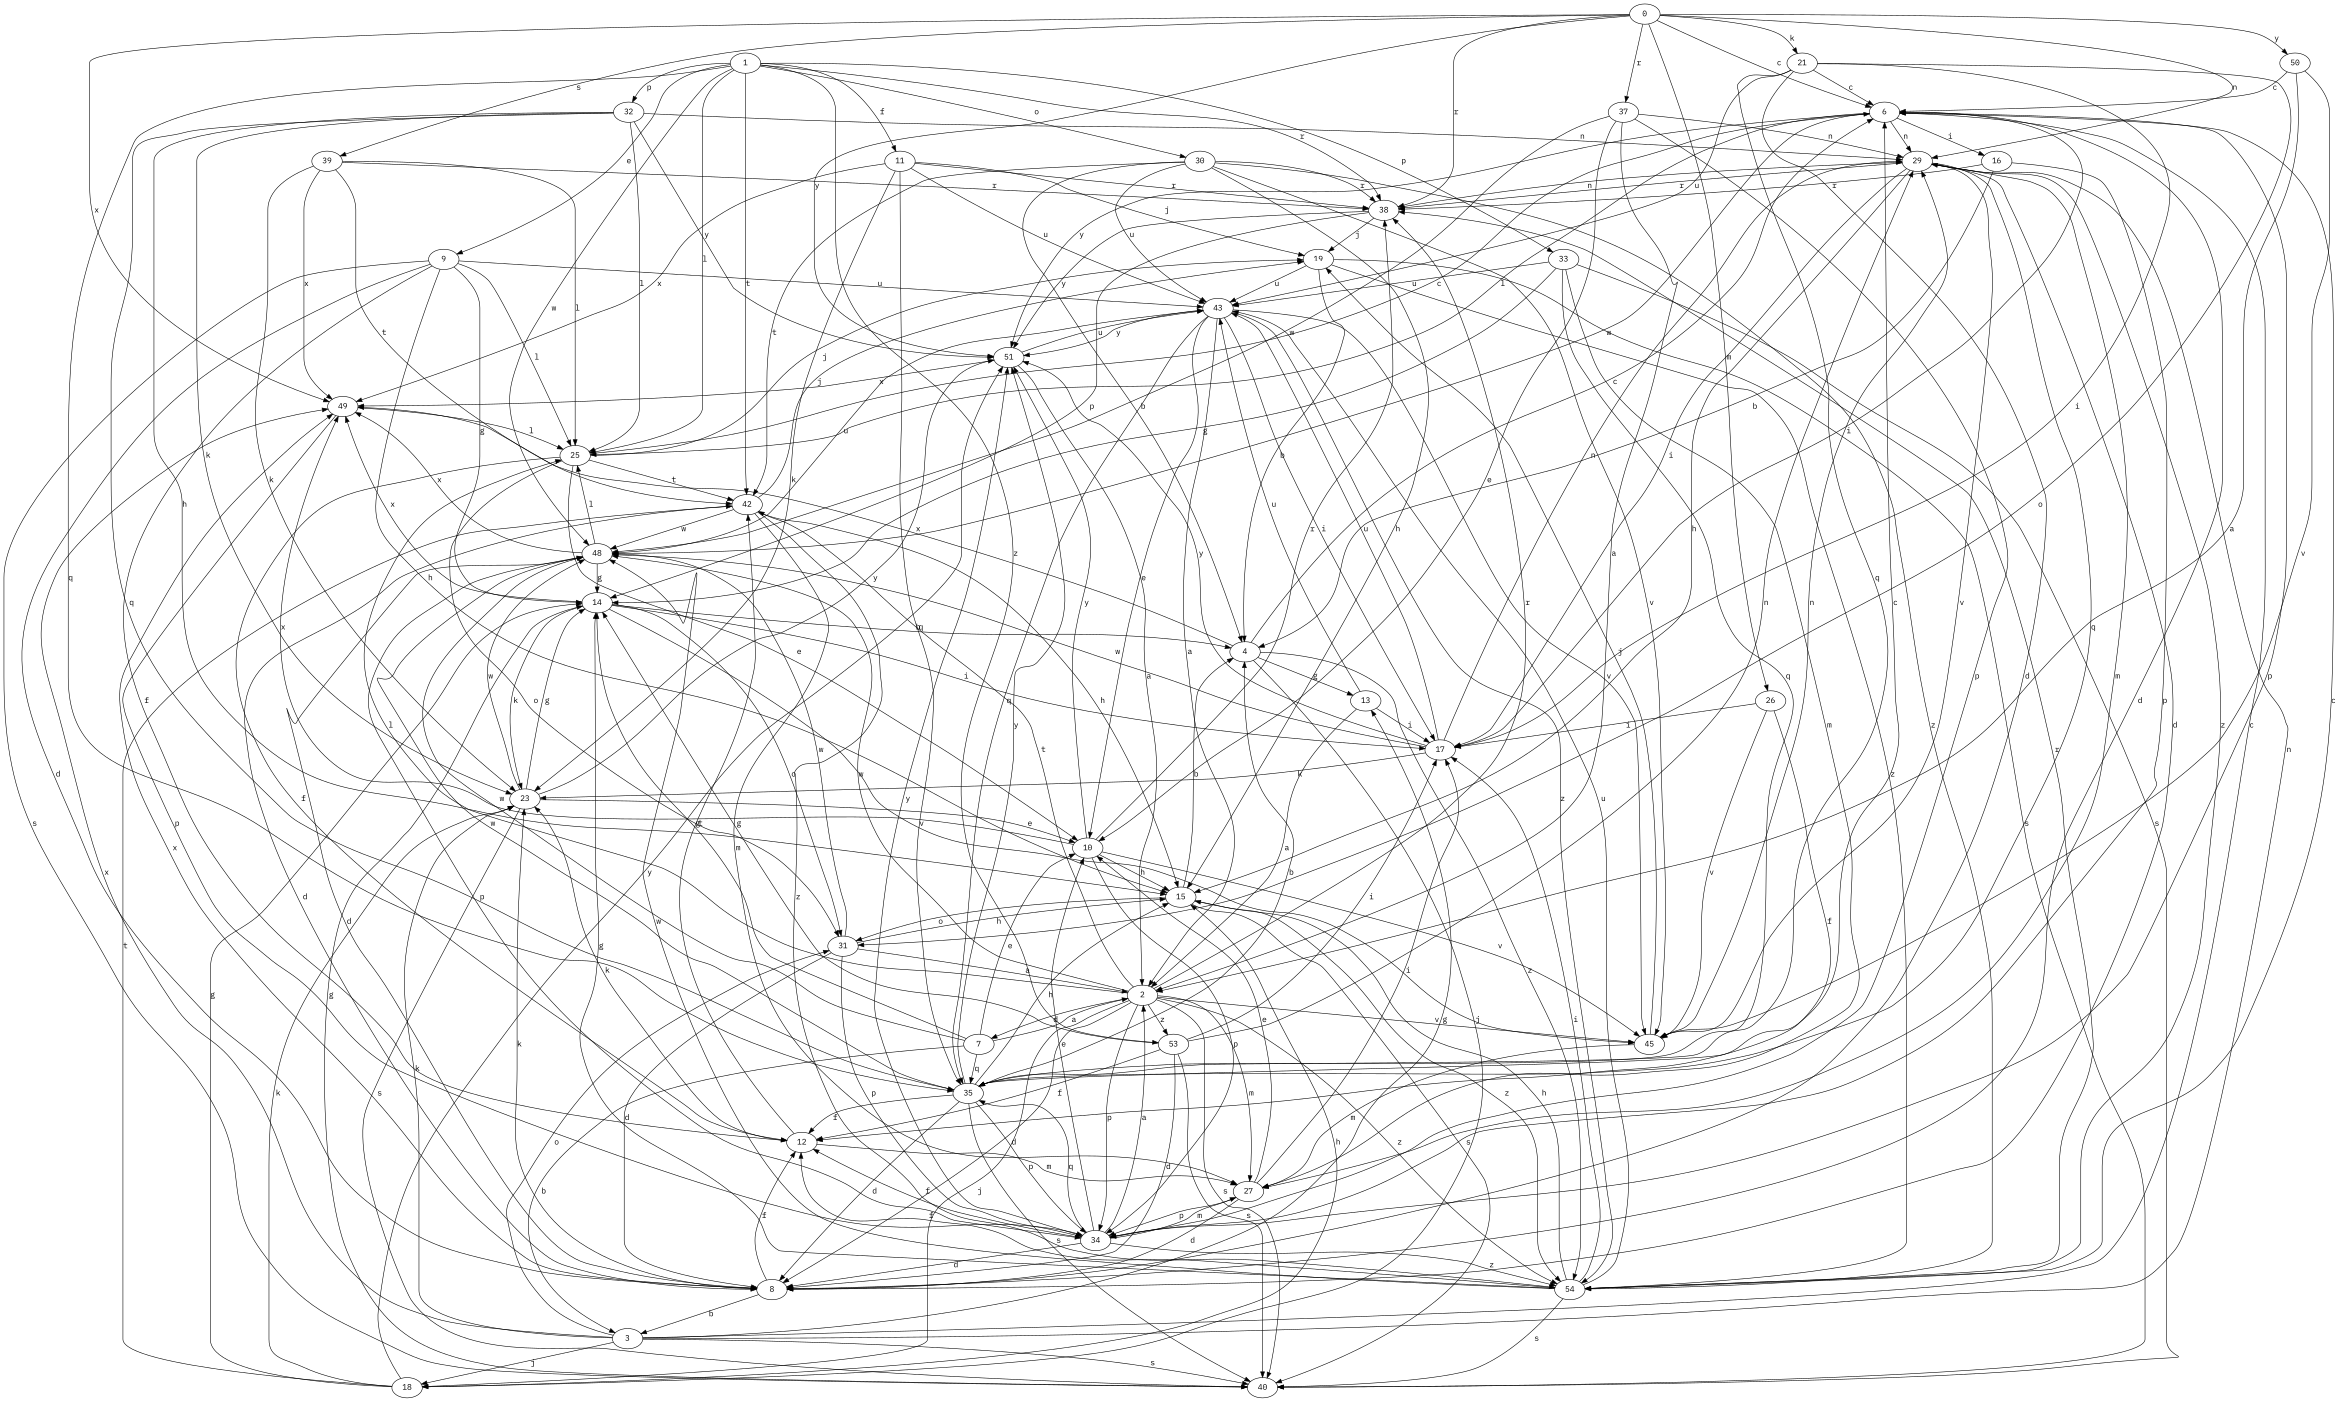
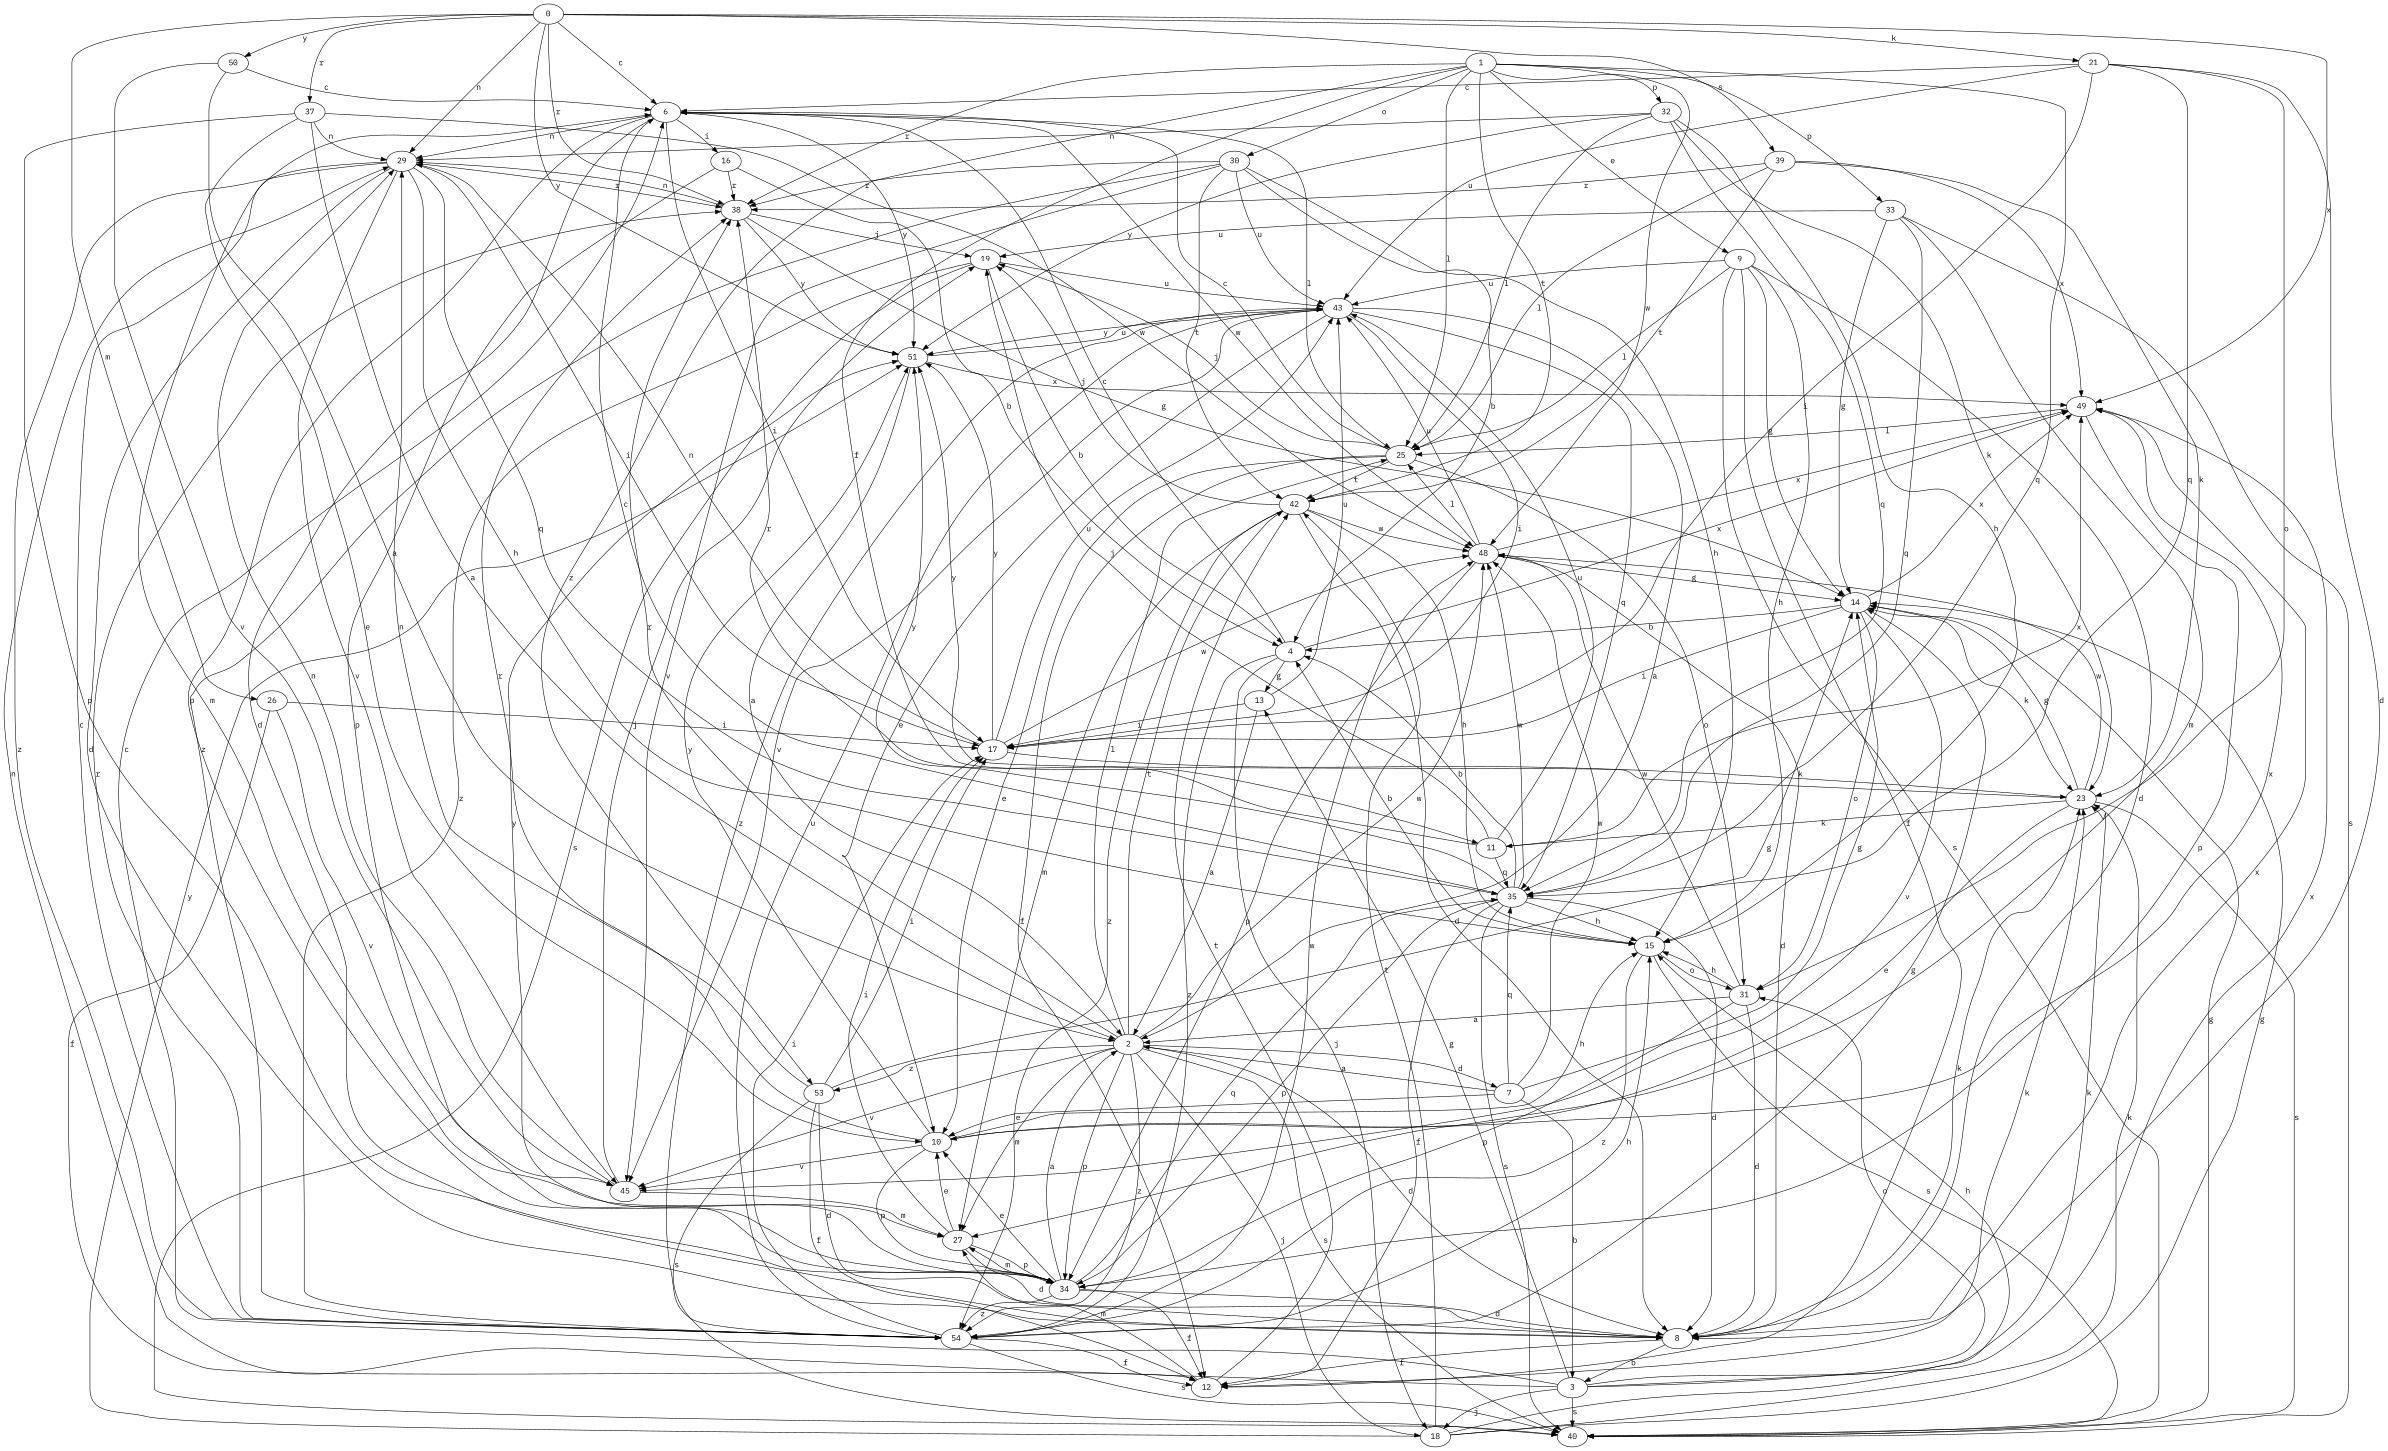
(1401, 282) -> (1440, 219)
(1092, 407) -> (1164, 407)
(790, 484) -> (1789, 823)
